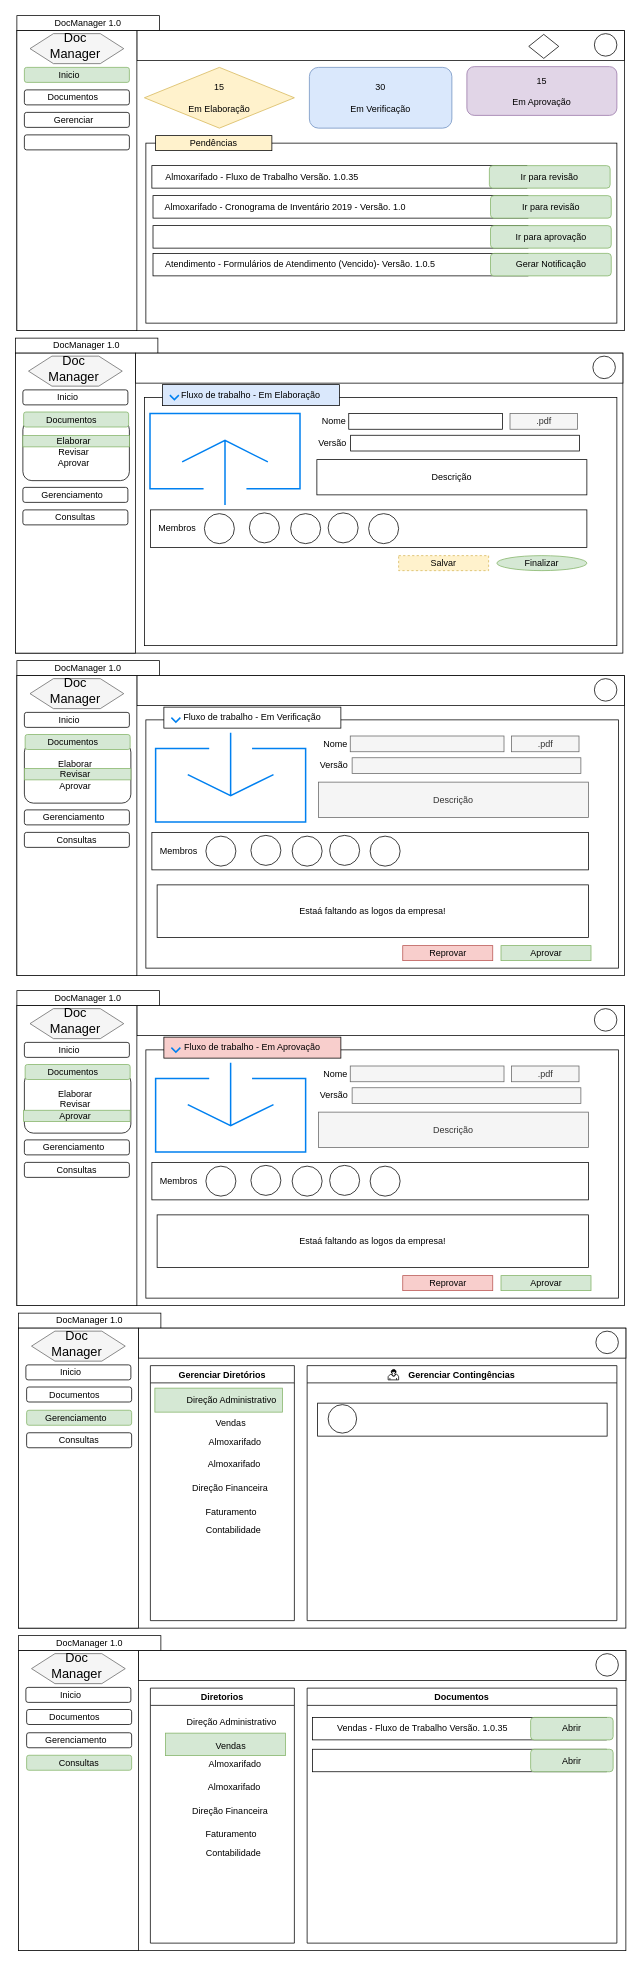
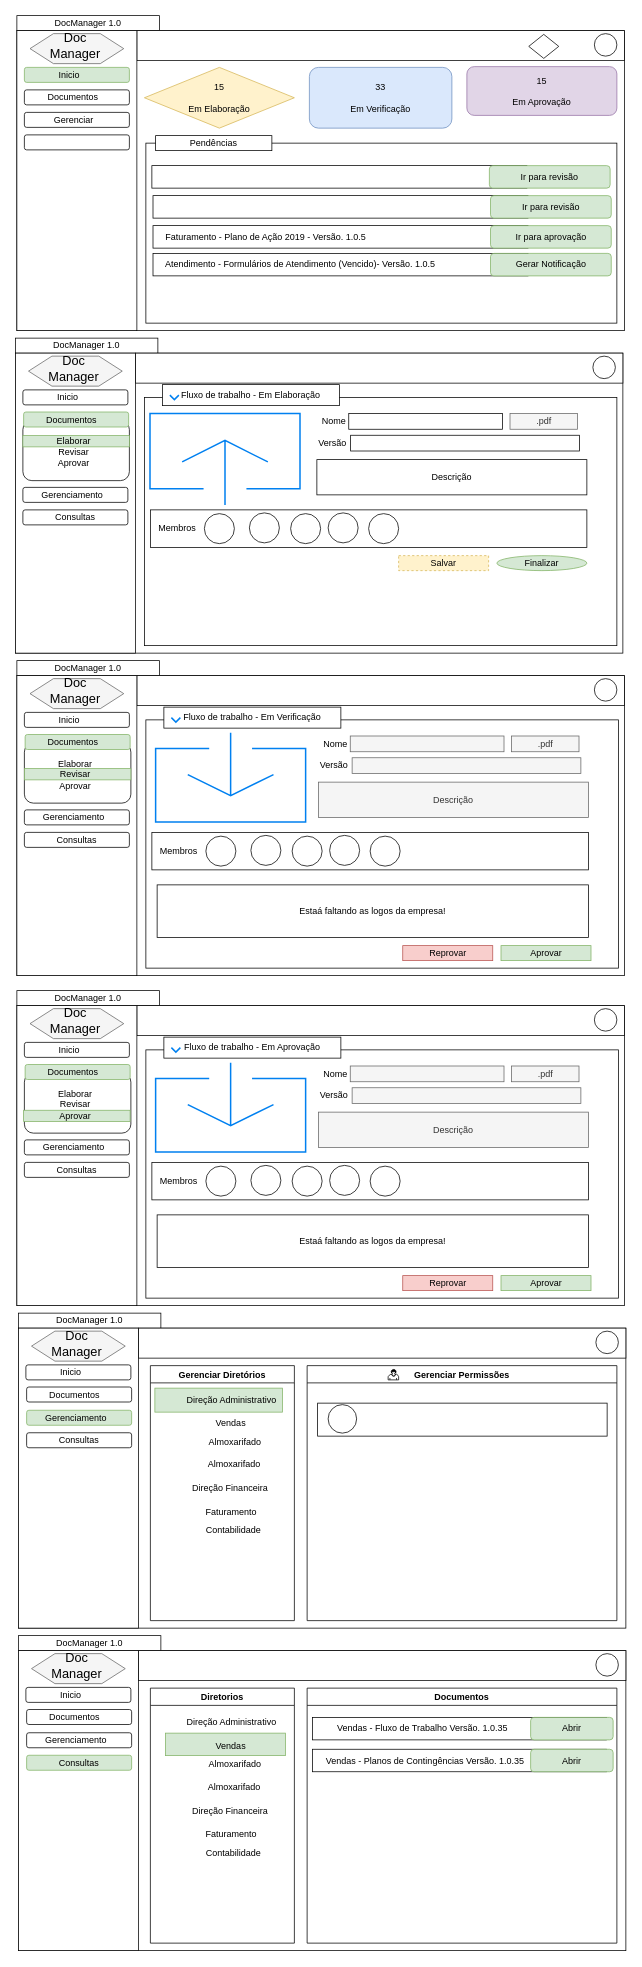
(381, 98) -> (381, 98)
(214, 143) -> (214, 143)
(262, 177) -> none
(285, 207) -> none
none -> (266, 237)
(251, 395) -> (251, 395)
(252, 1047) -> (252, 1047)
(462, 1374) -> (462, 1374)
none -> (425, 1761)
